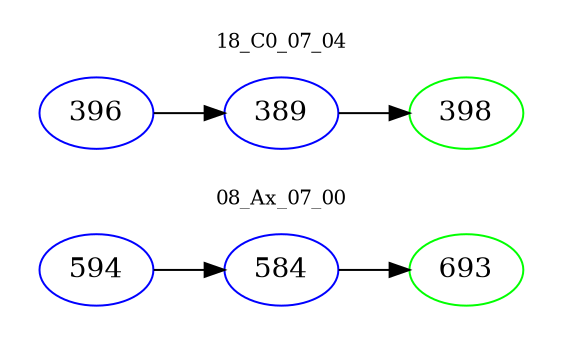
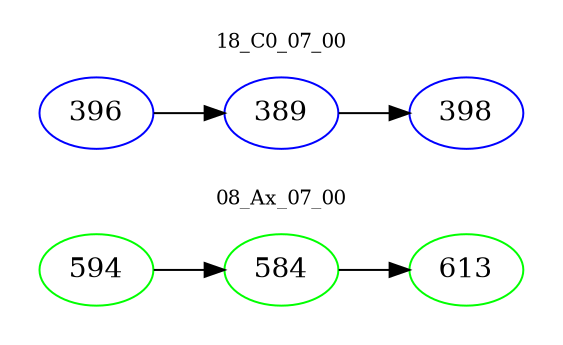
(281, 43) -> (281, 43)
(466, 113) -> (466, 113)
(96, 270) -> (96, 270)
(281, 270) -> (281, 270)
(466, 270) -> (466, 270)
